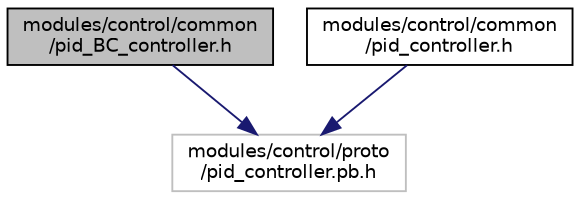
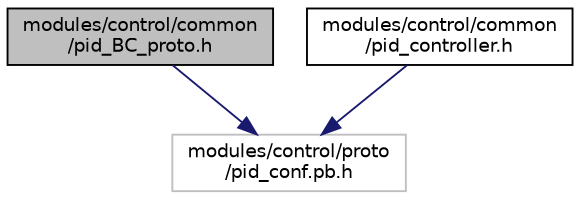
(140, 37) -> (140, 37)
(289, 163) -> (289, 163)
